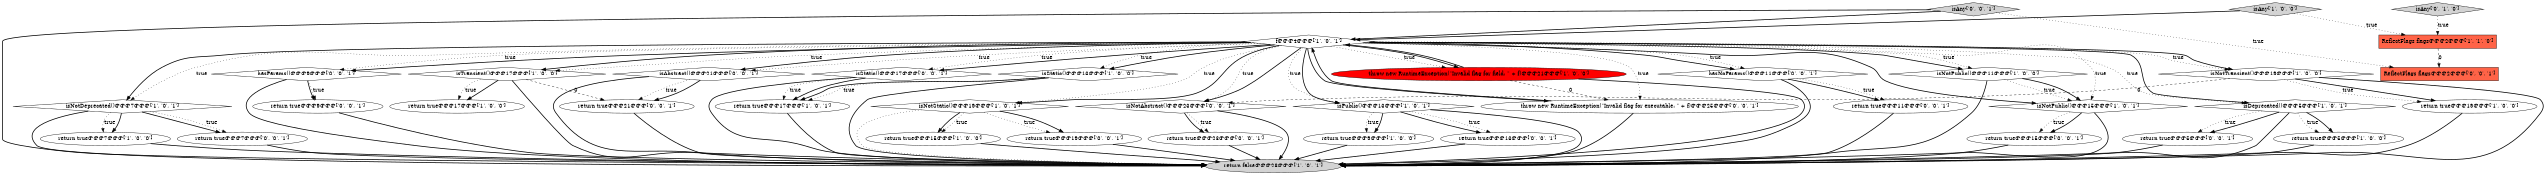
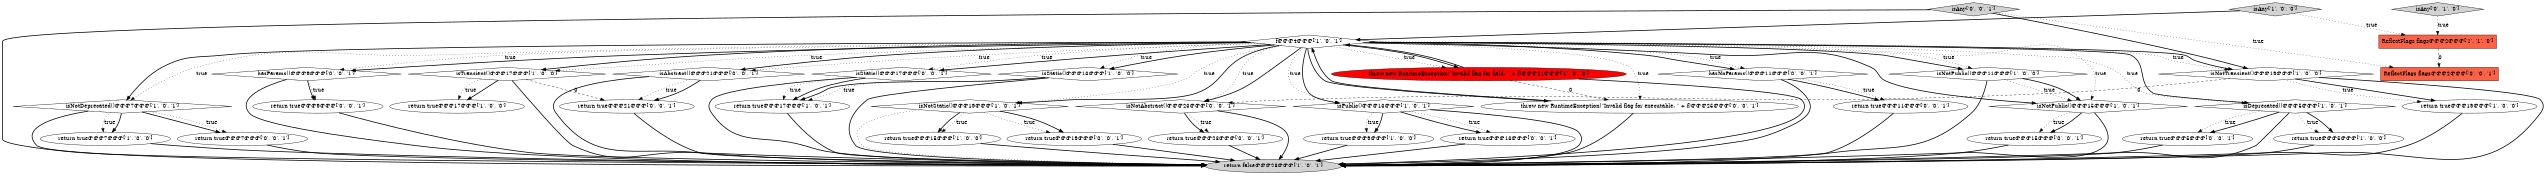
(1648, 25) -> (2119, 38)
